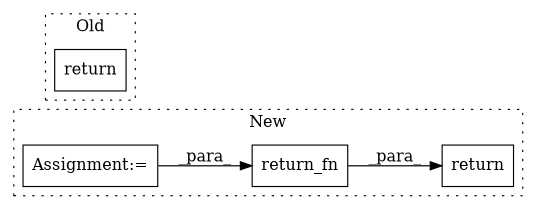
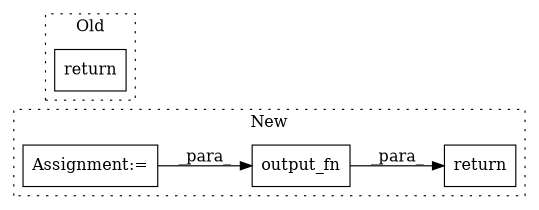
(300, 166) -> (301, 166)
